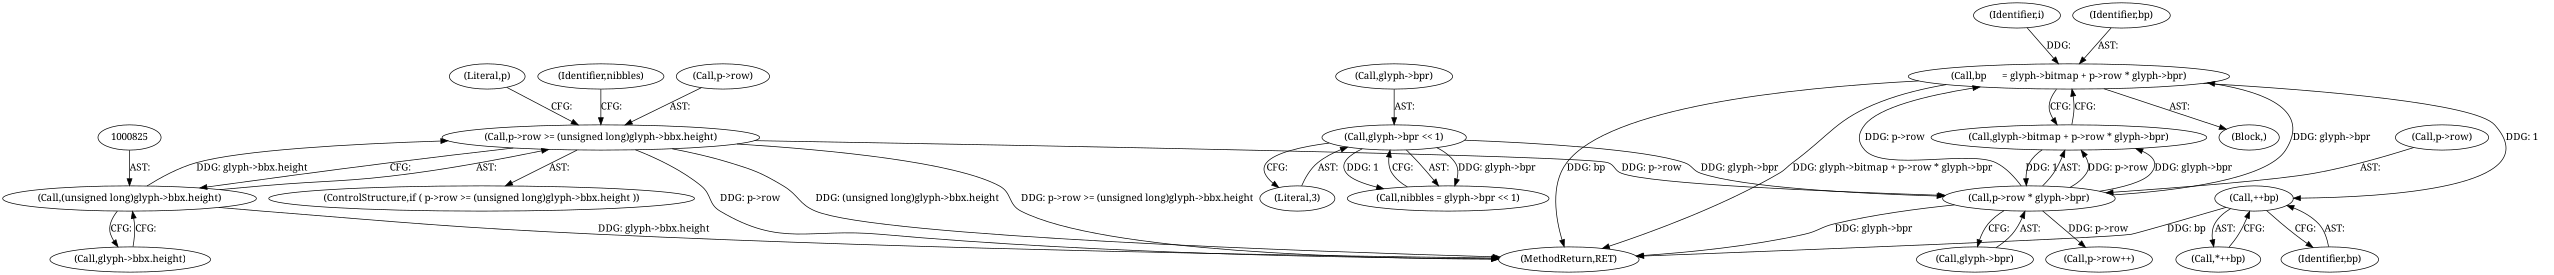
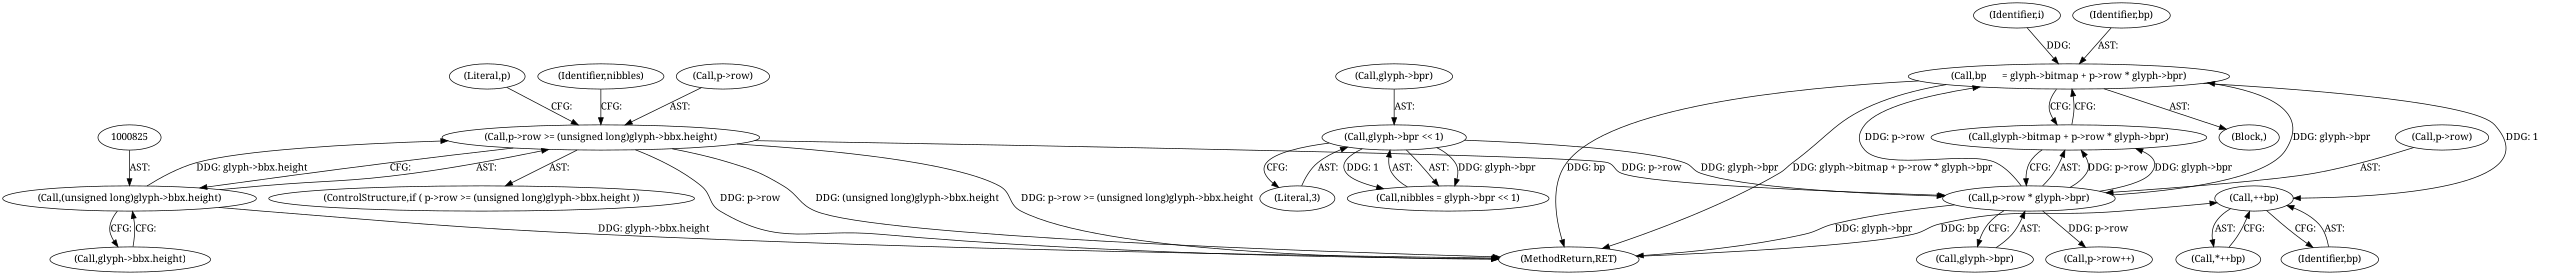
(1404, 168) -> (1404, 168)
(2042, 168) -> (2042, 168)
(1937, 244) -> (1924, 231)
